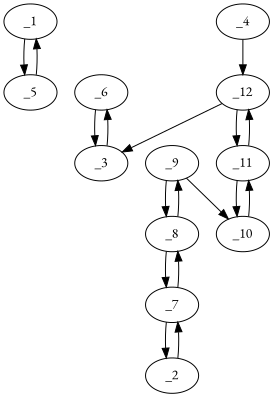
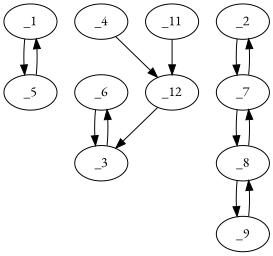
(236, 123) -> none
(243, 234) -> none
